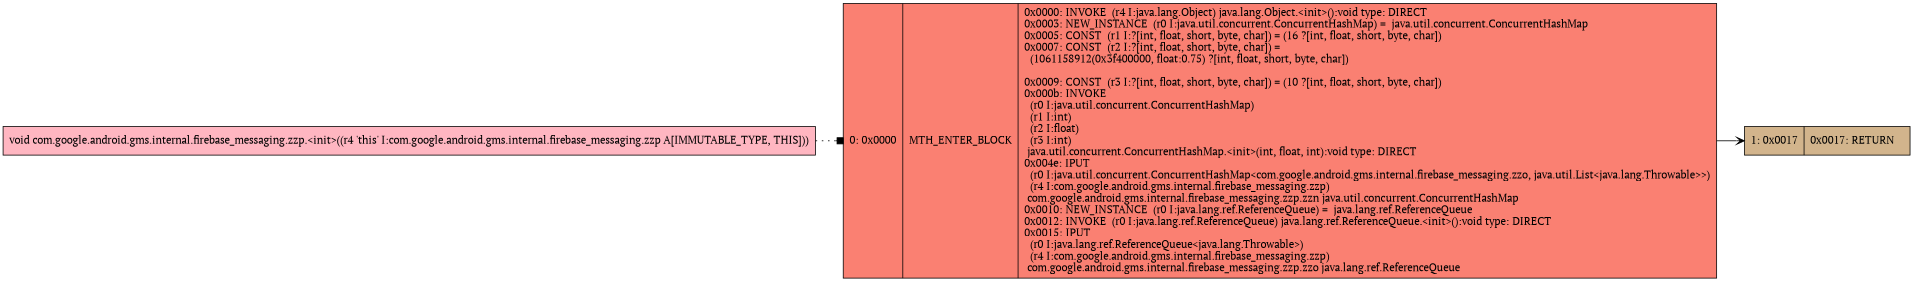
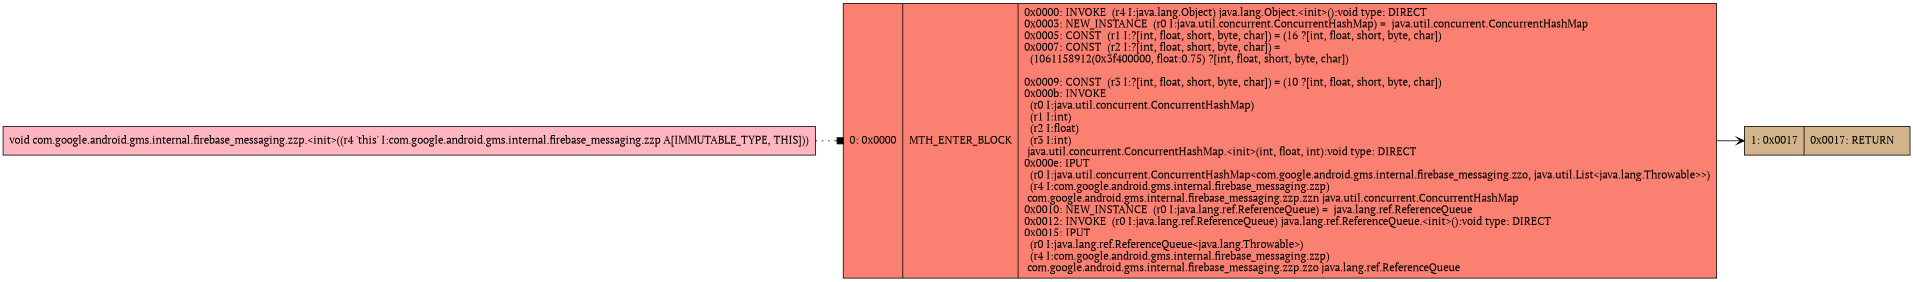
(1060, 164) -> (1060, 164)
